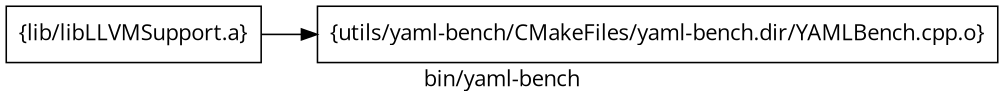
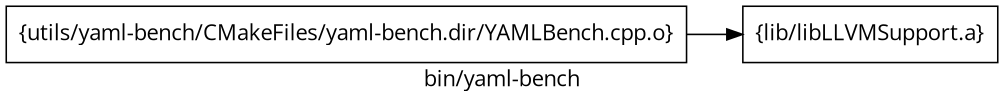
(281, 34) -> (707, 34)
